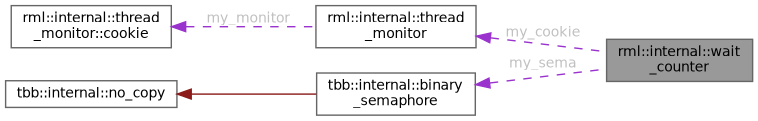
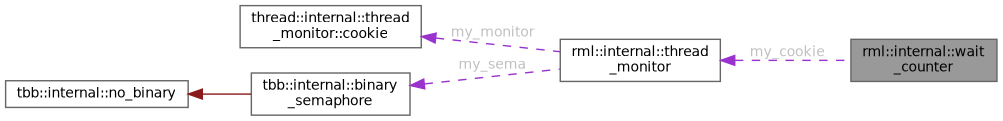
(91, 27) -> (331, 27)
(548, 76) -> (492, 76)
(91, 94) -> (97, 94)
